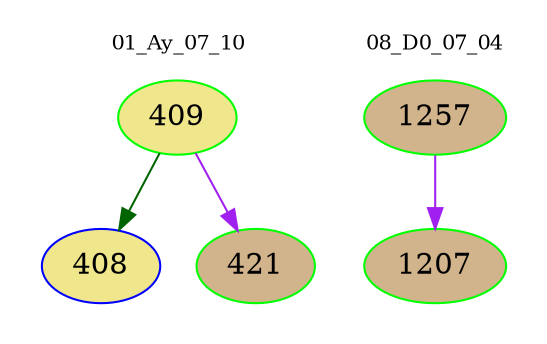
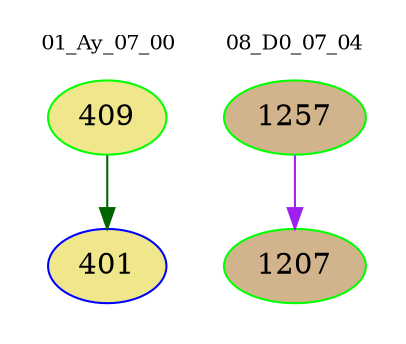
(178, 44) -> (108, 44)
(101, 266) -> (107, 266)
(256, 266) -> none
